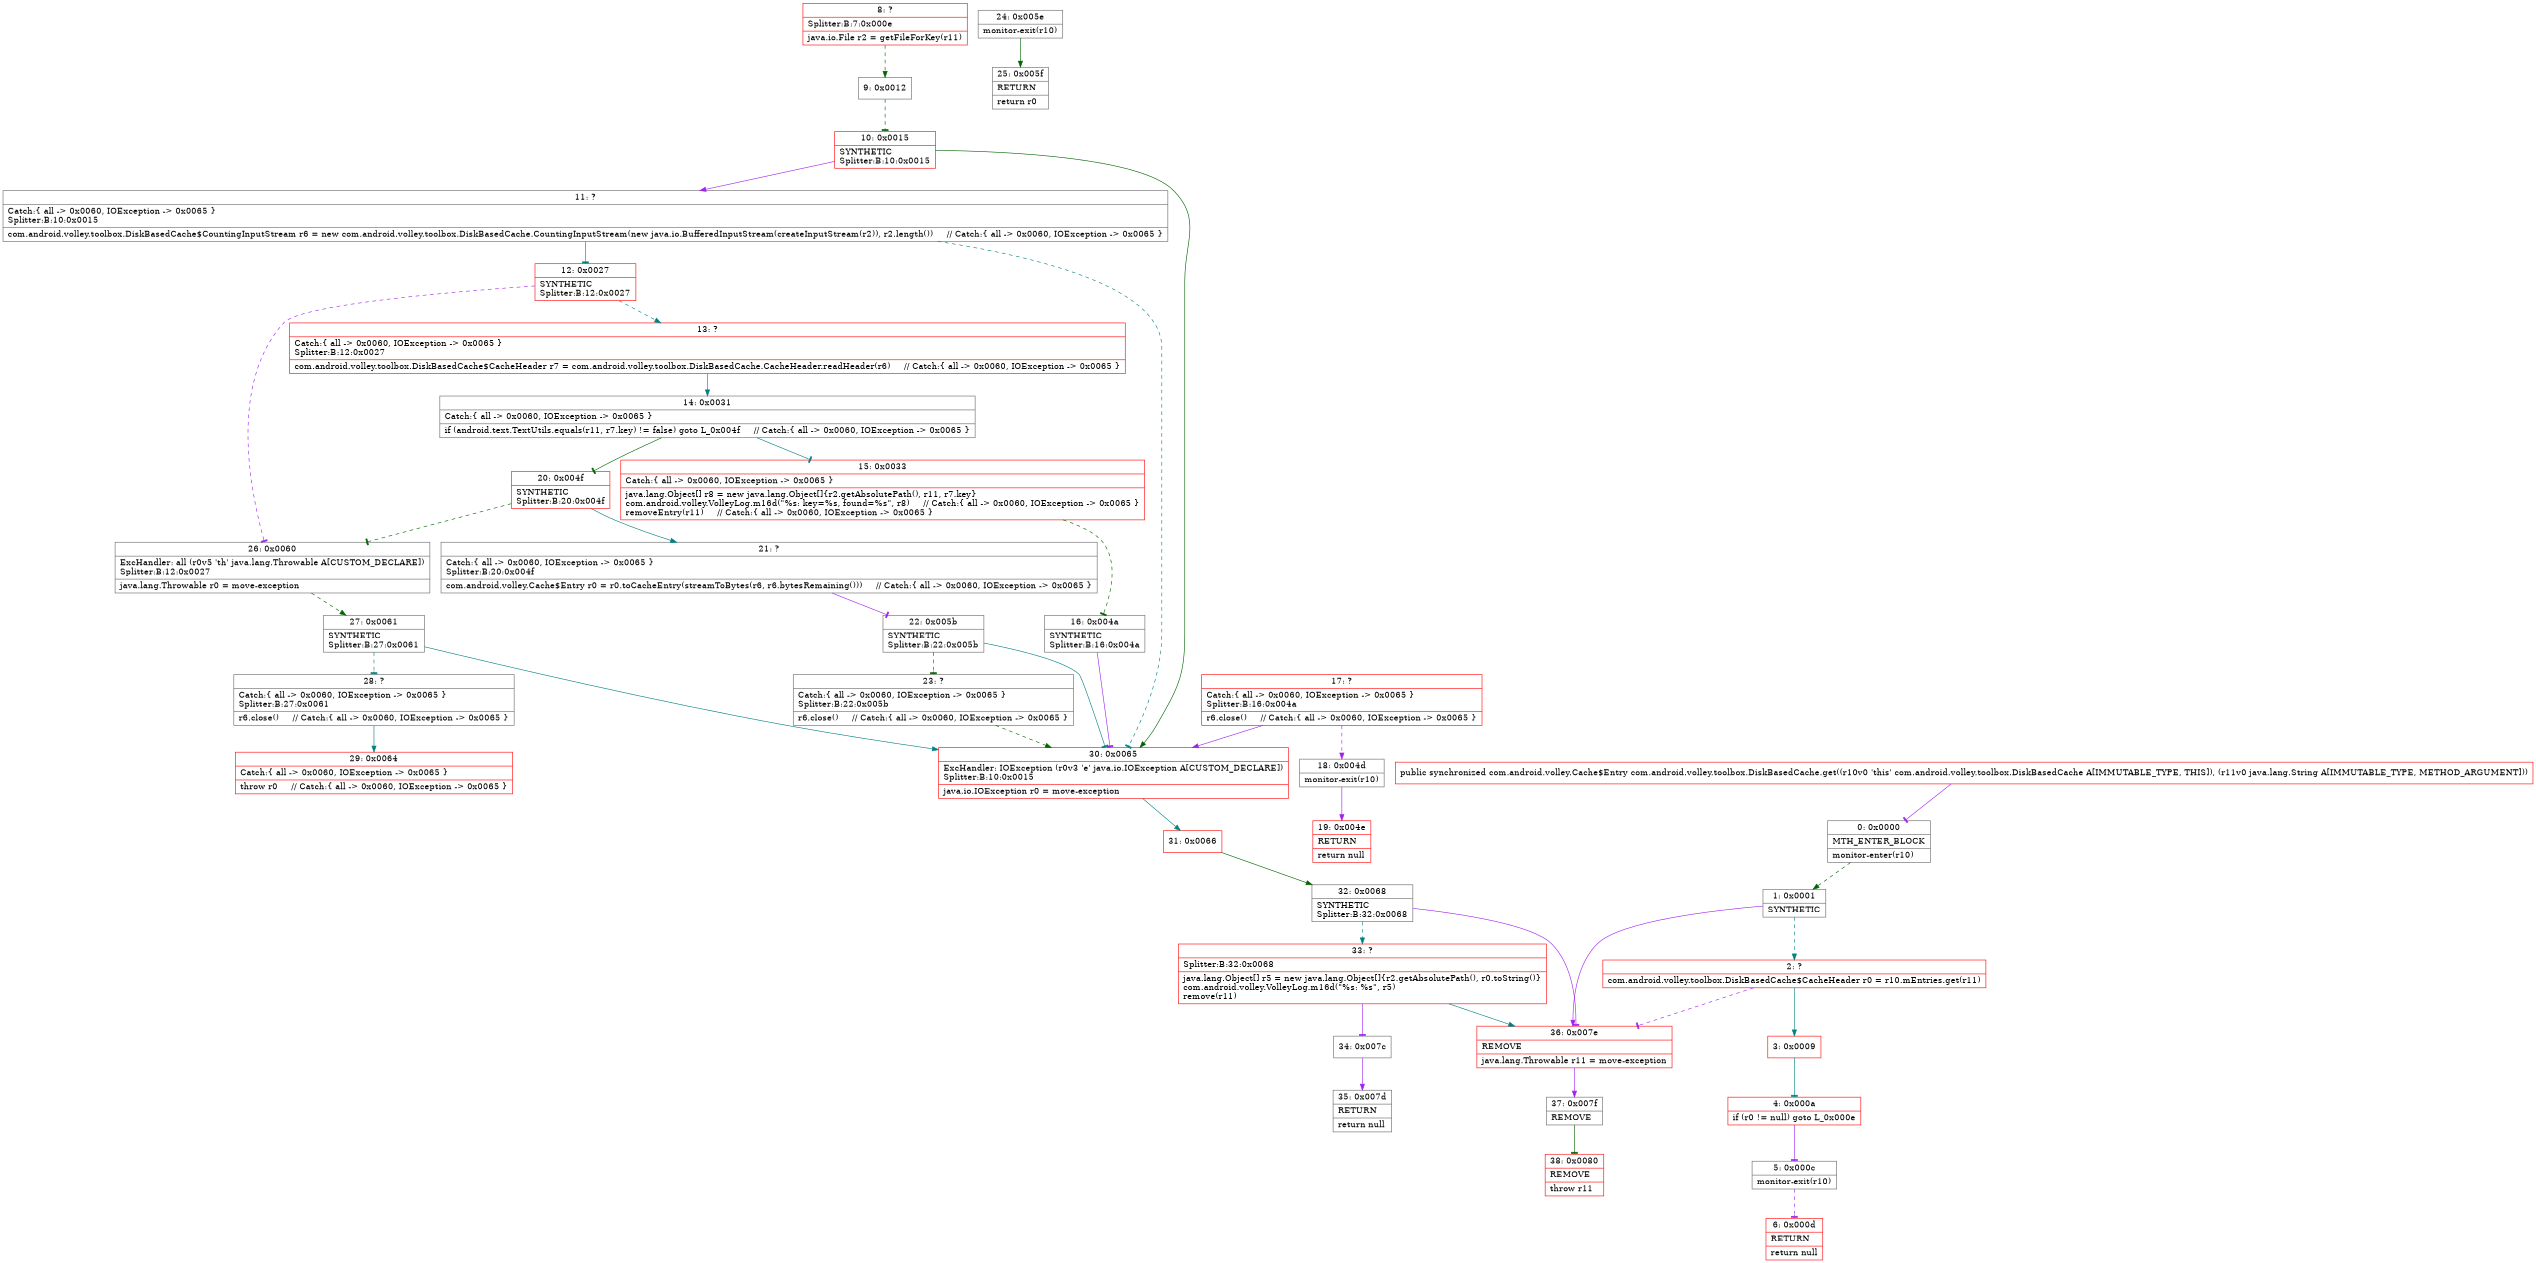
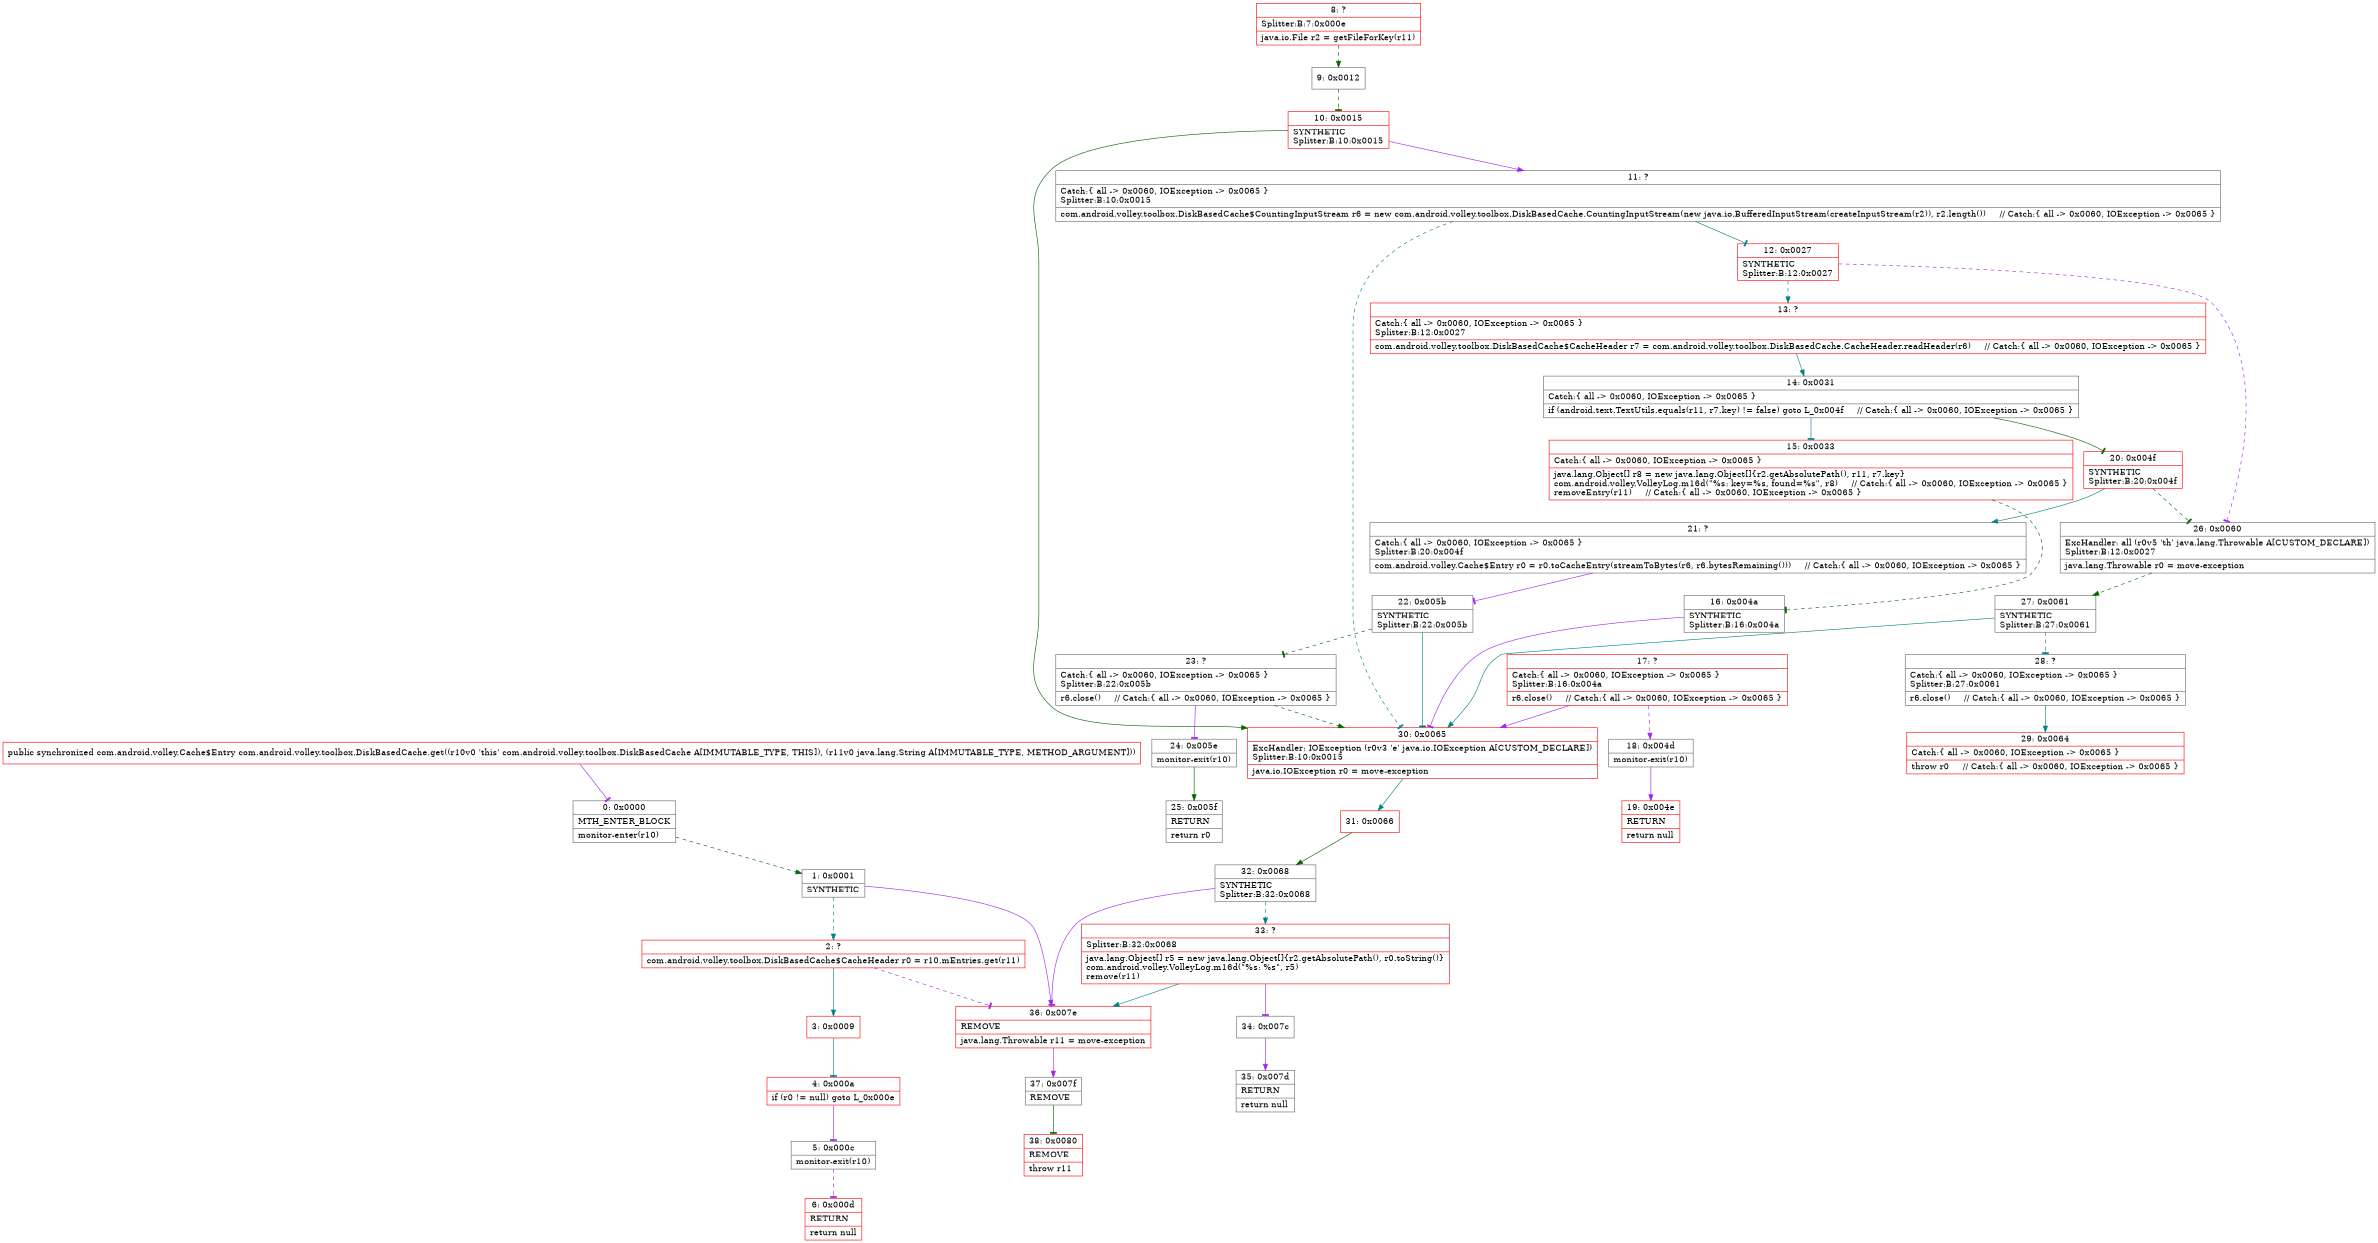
none -> (1195, 721)
